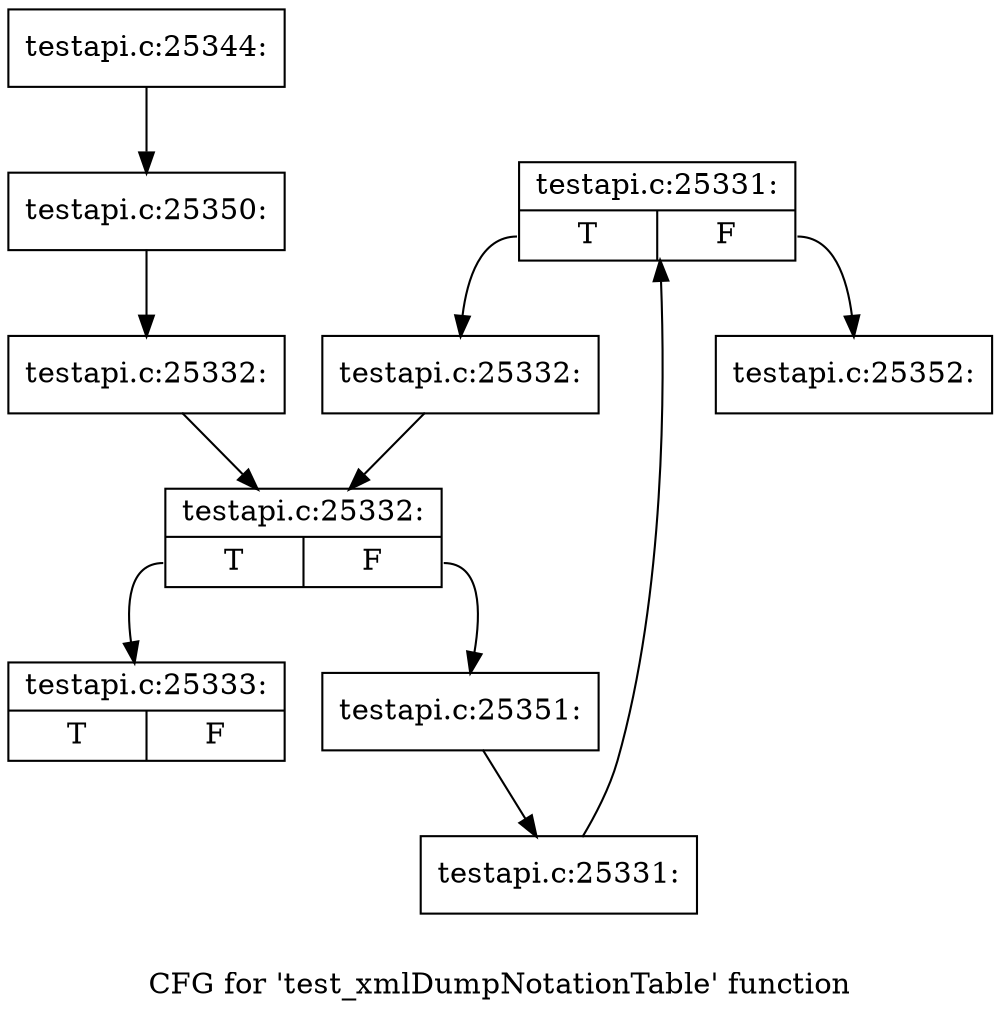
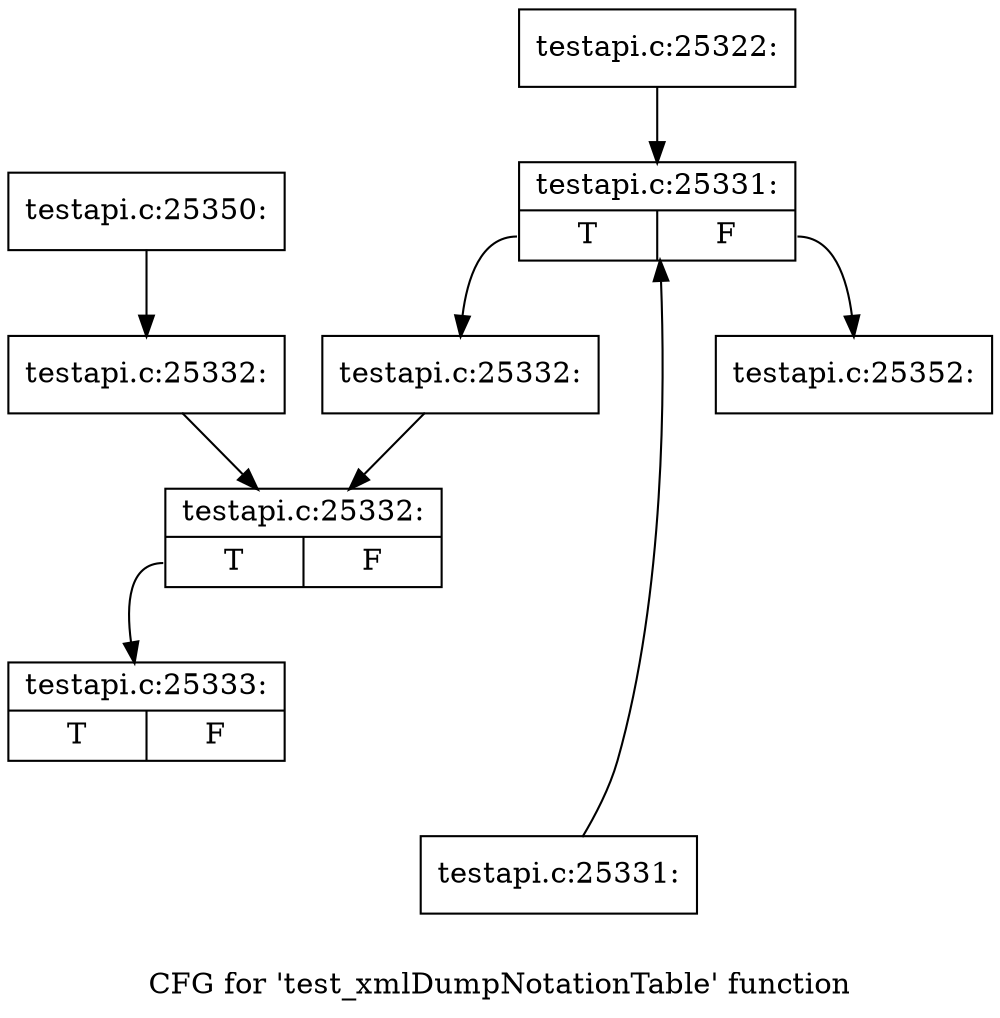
(147, 48) -> none
none -> (657, 48)
(460, 712) -> none
